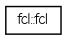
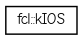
(33, 20) -> (41, 20)
